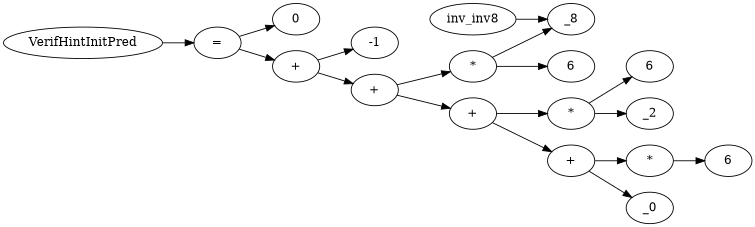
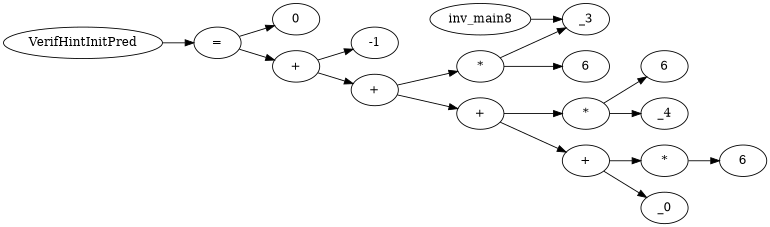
(473, 19) -> (480, 19)
(571, 19) -> (586, 19)
(650, 114) -> (665, 114)
